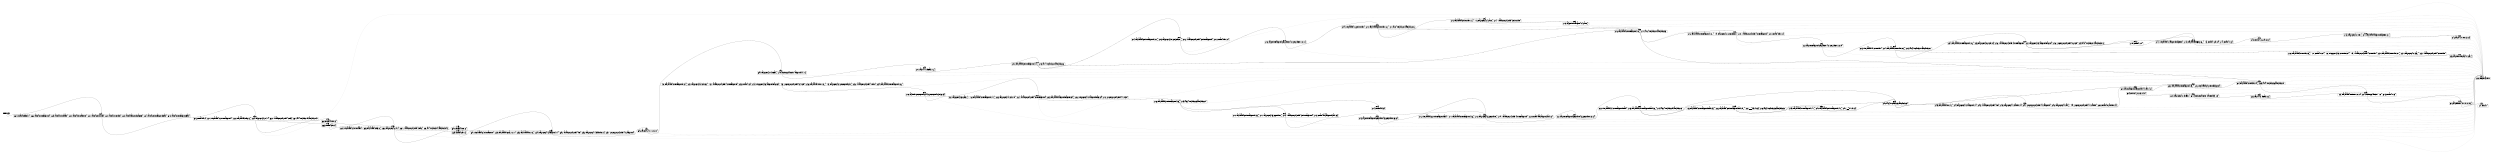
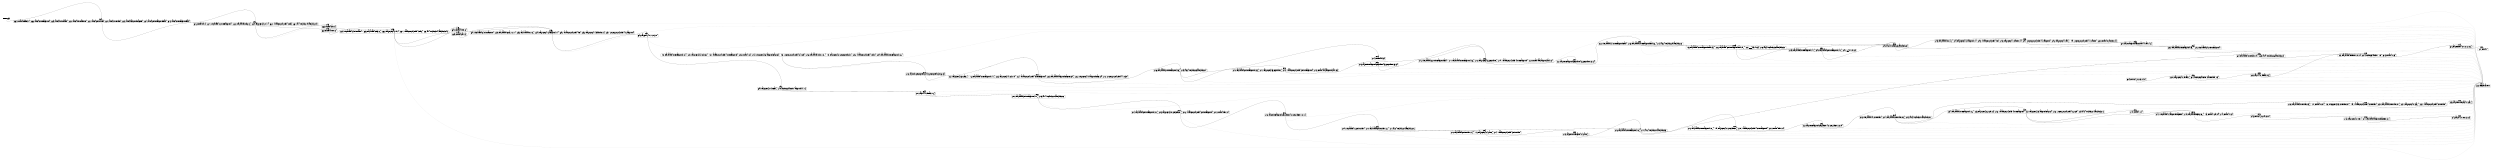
(1340, 63) -> none
